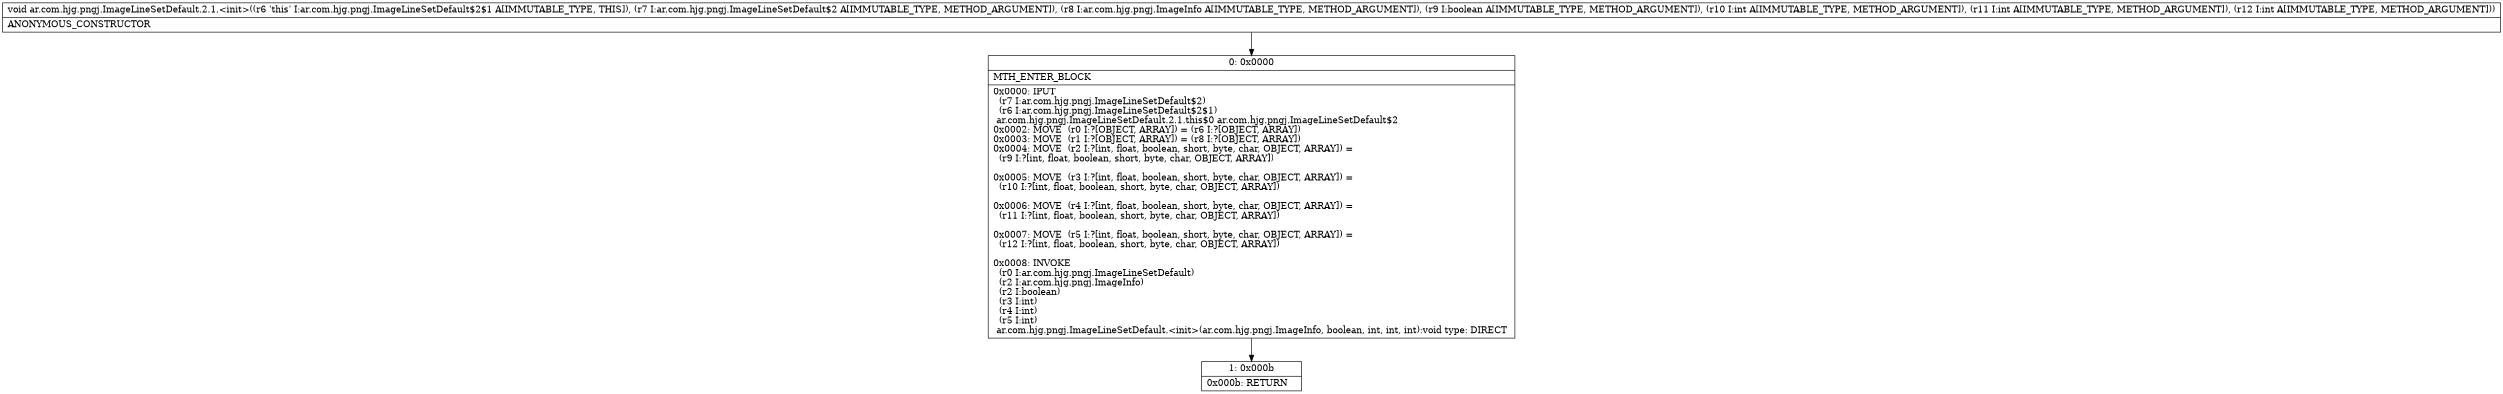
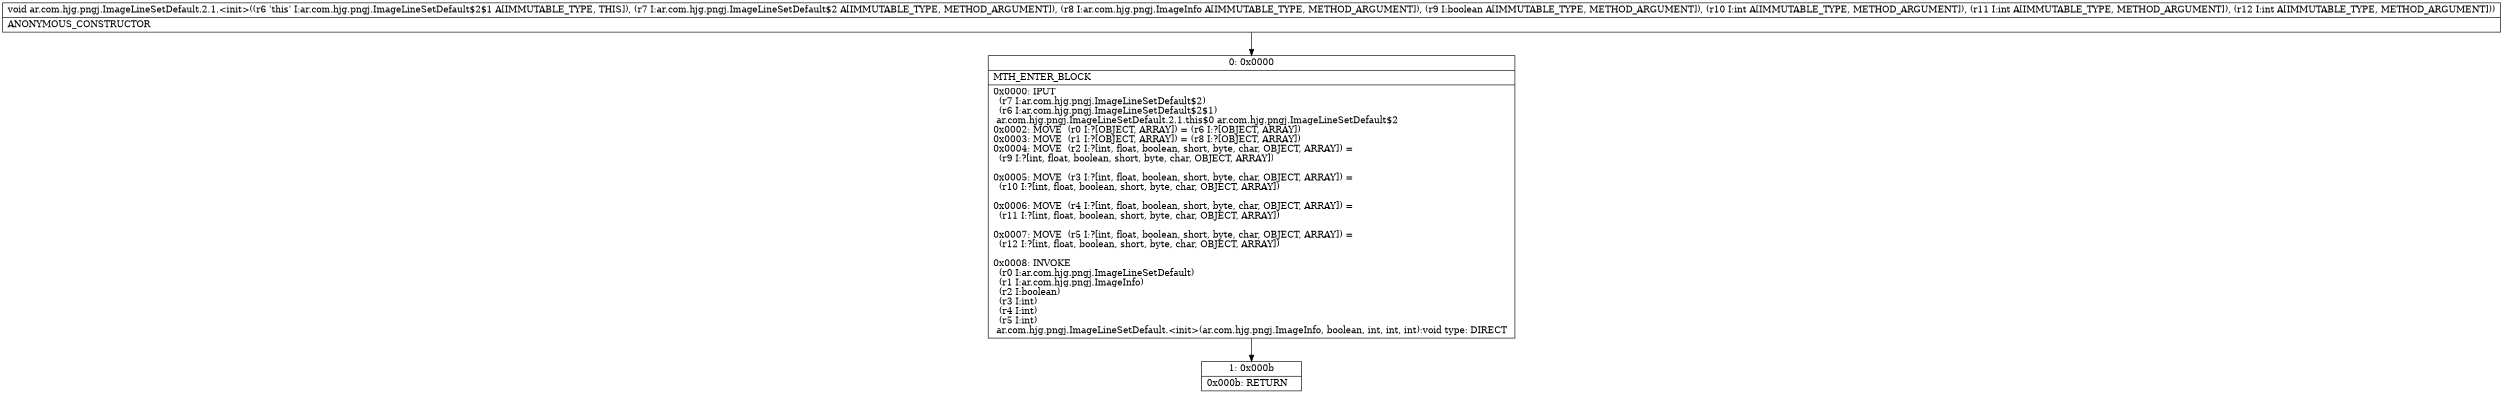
(1069, 283) -> (1069, 283)
